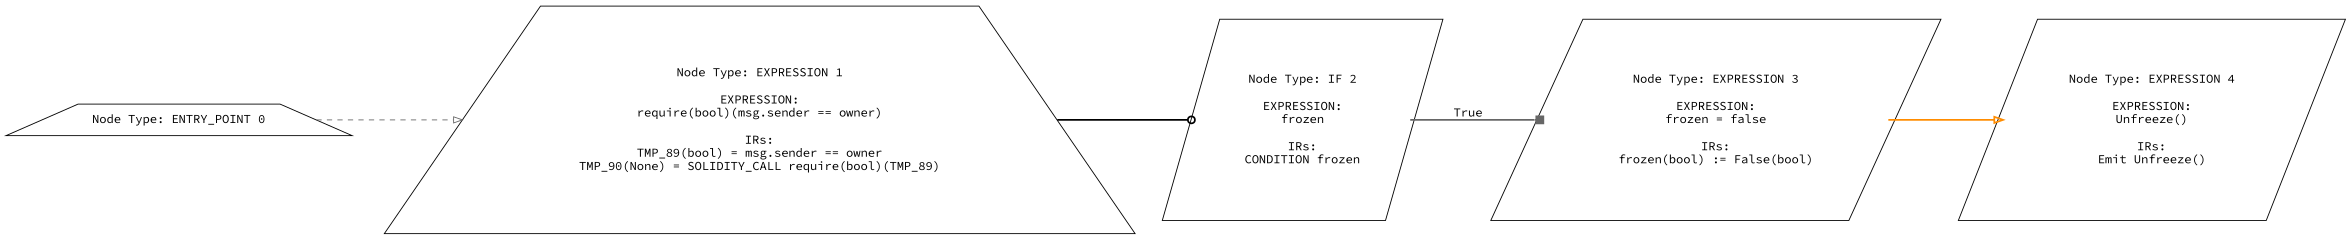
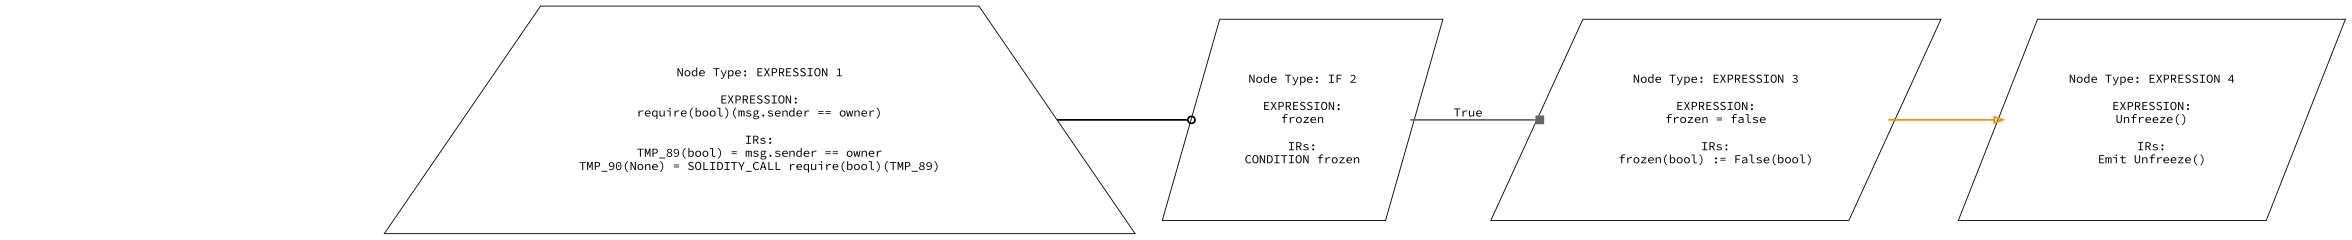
(179, 120) -> none
